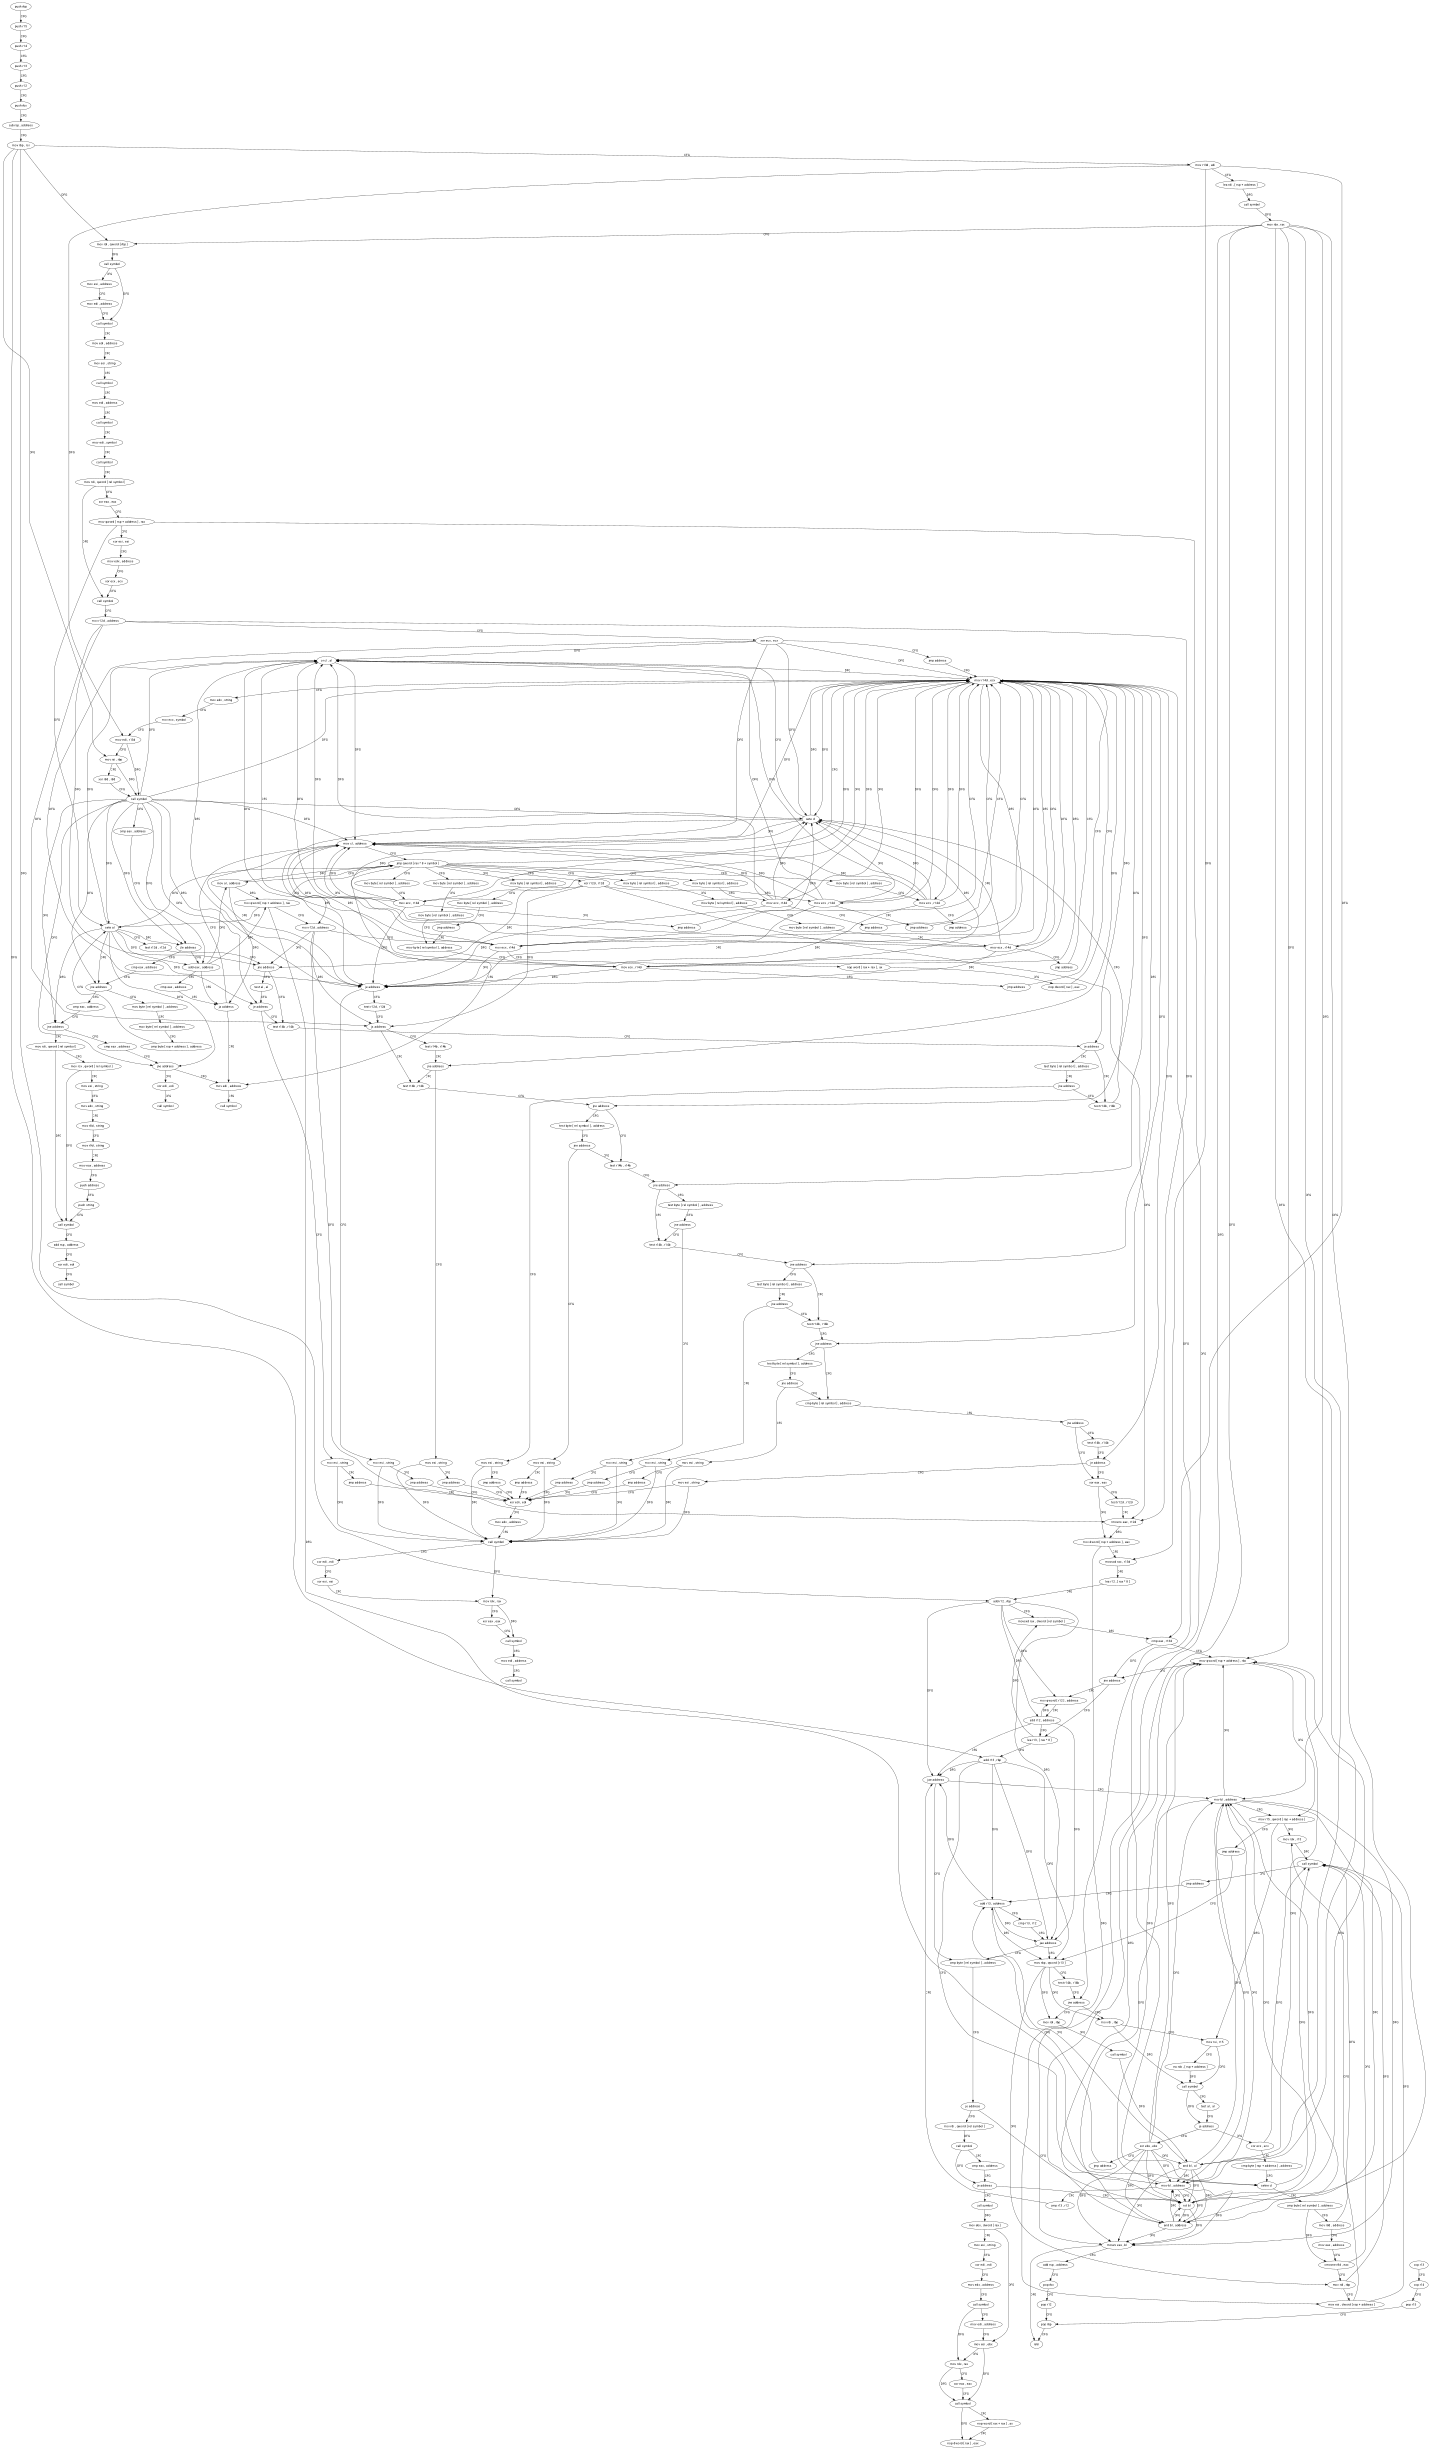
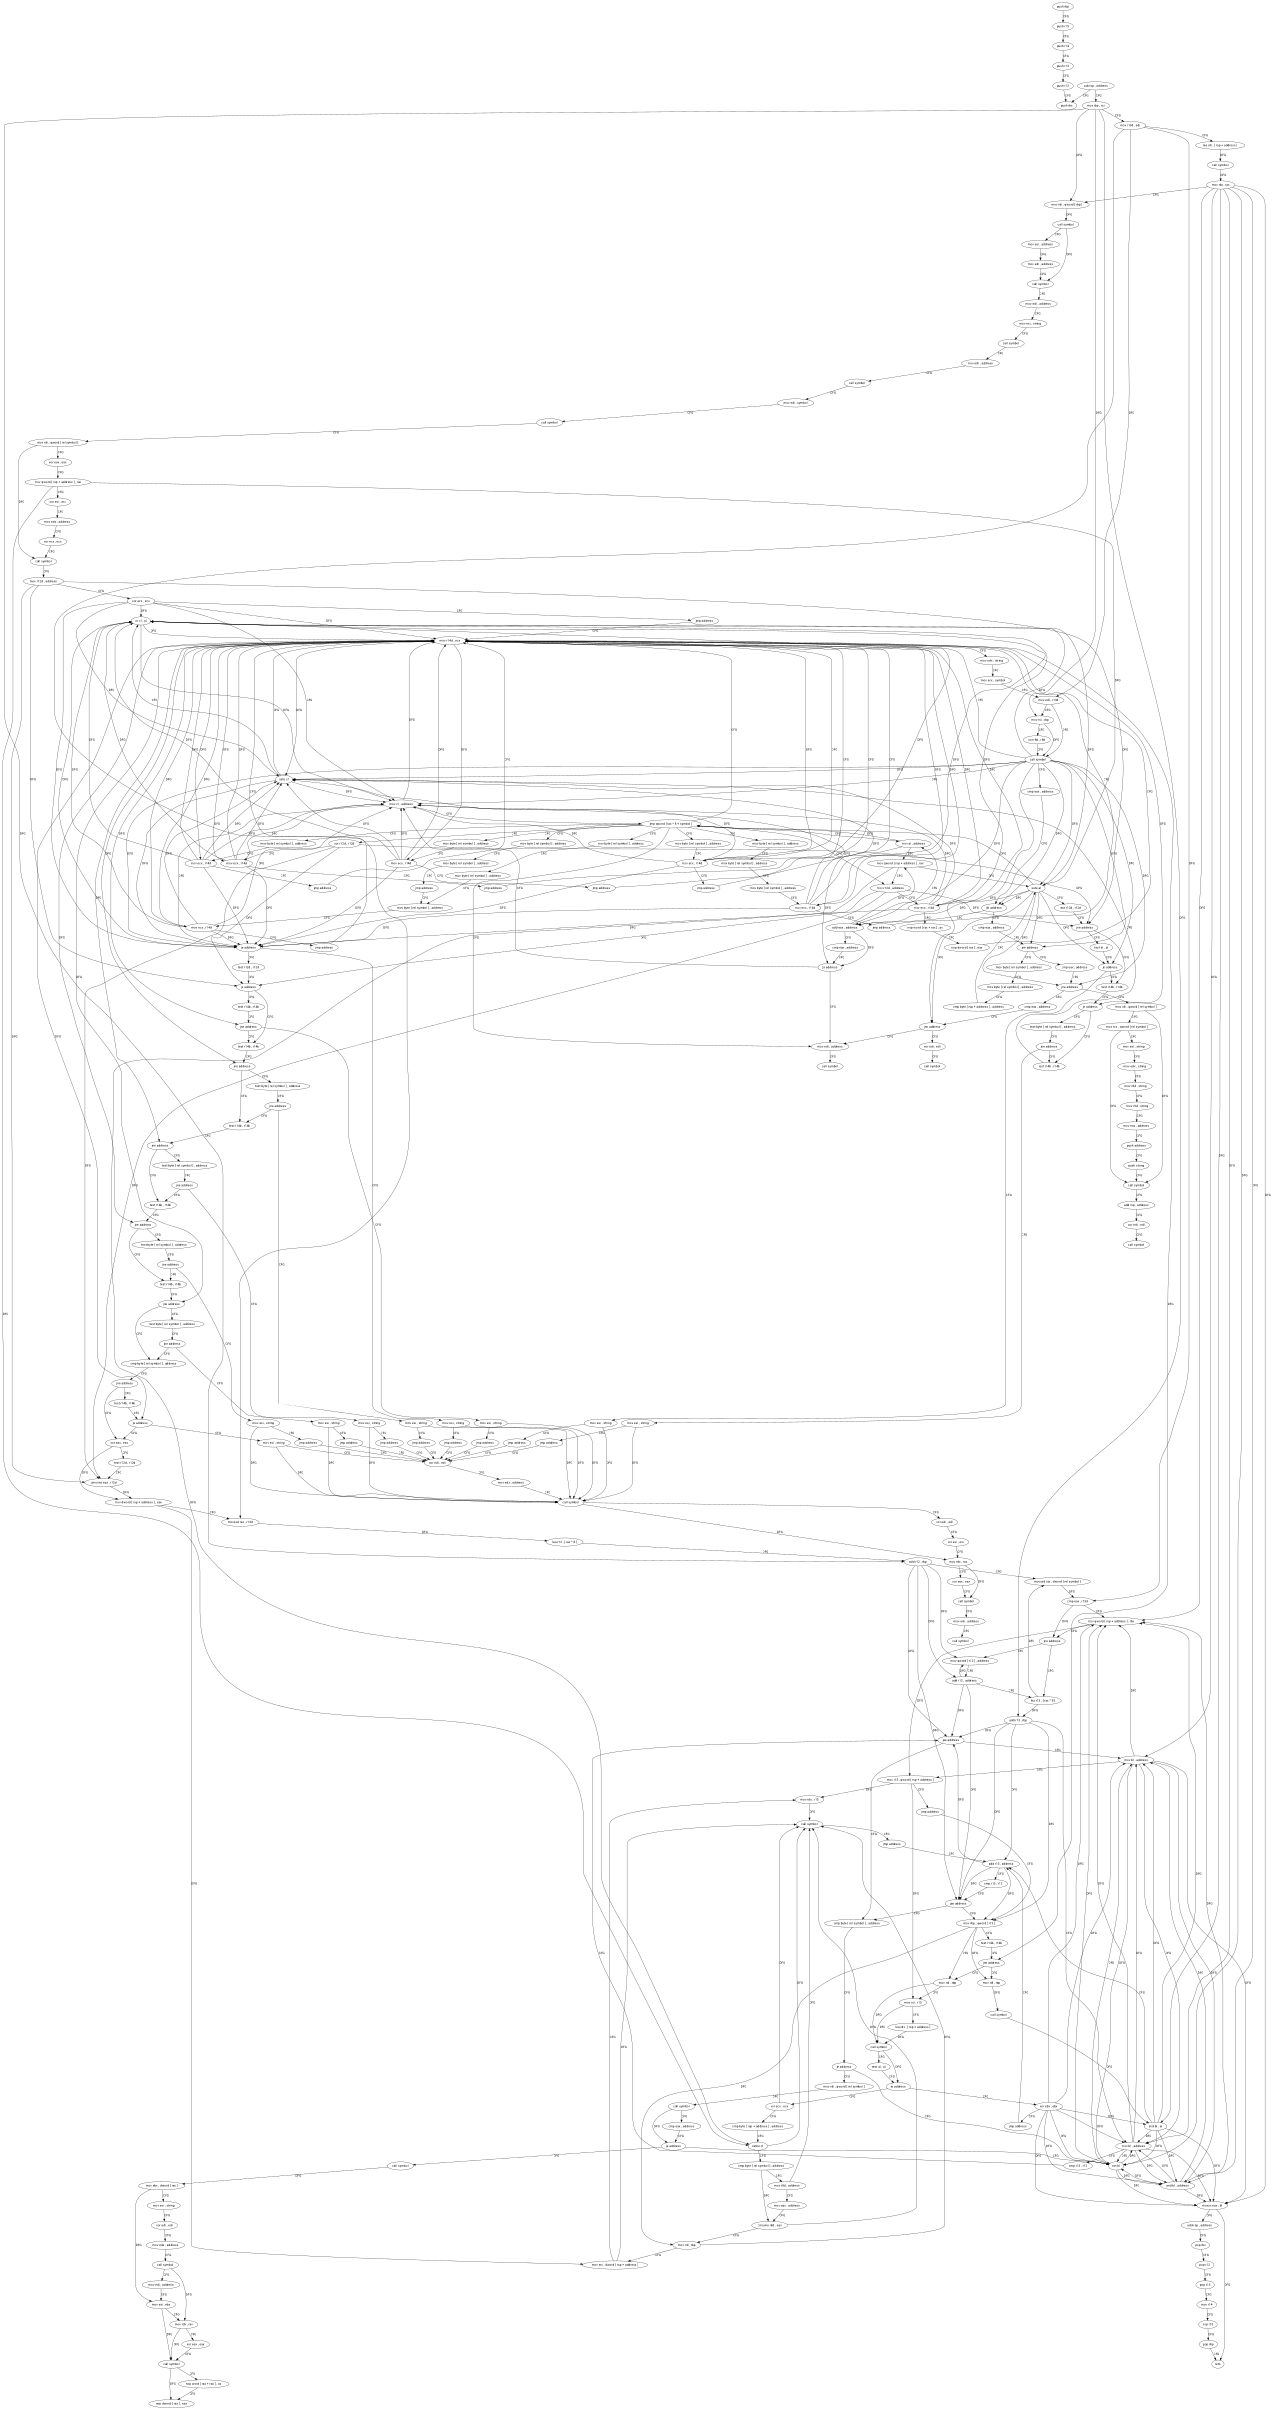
(21, 114) -> (1082, 95)
(1419, 2285) -> (1207, 2305)
(1046, 2313) -> (1205, 2274)
